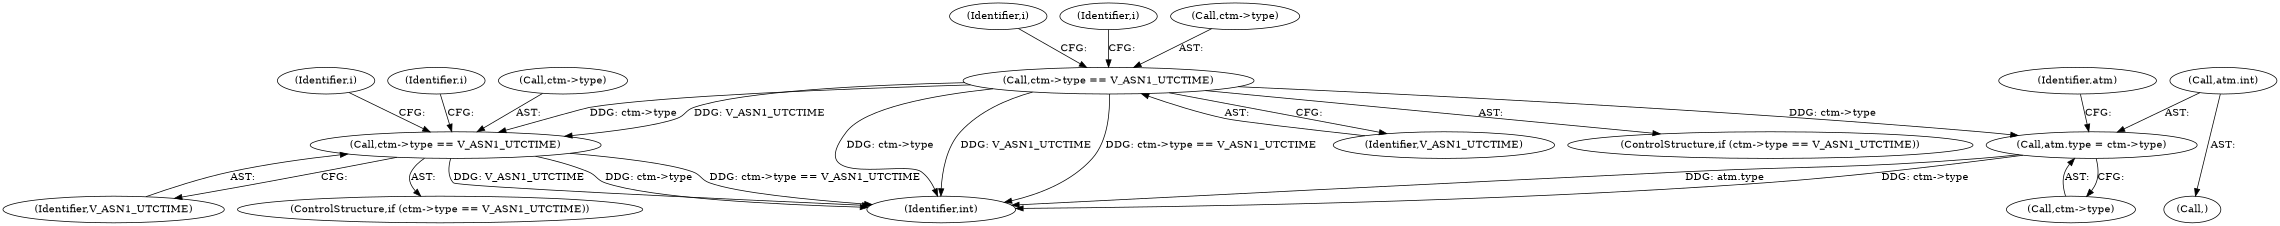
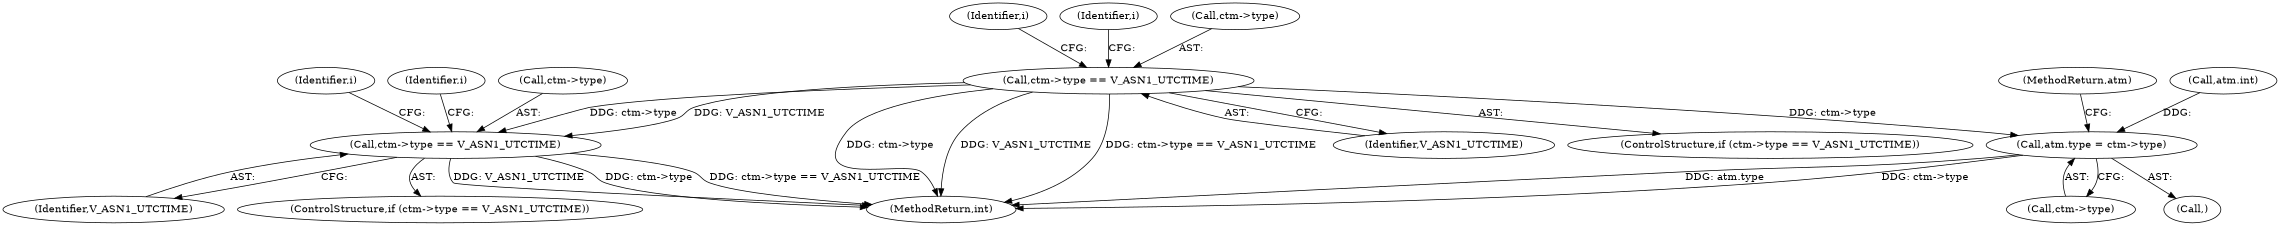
(2078, 81) -> (2078, 81)
(2179, 113) -> (2179, 113)
(2209, 142) -> (2141, 176)
(941, 209) -> (941, 209)
